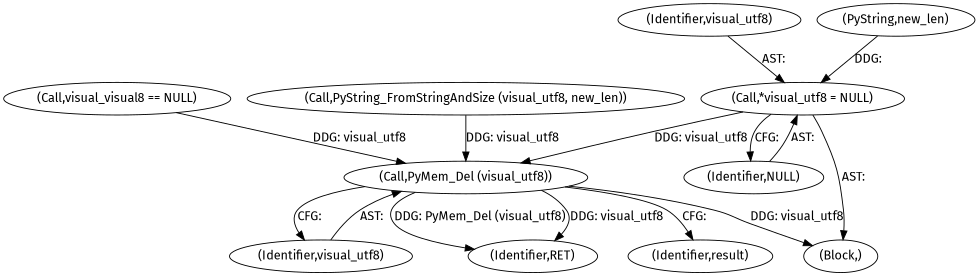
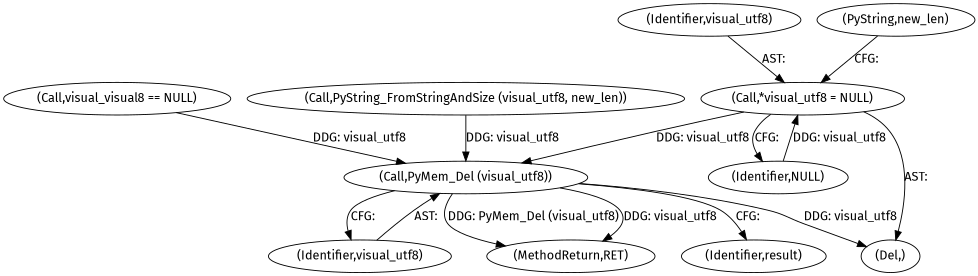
(870, 59) -> (868, 59)
(805, 138) -> (839, 138)
(533, 256) -> (571, 256)
(841, 256) -> (891, 256)
